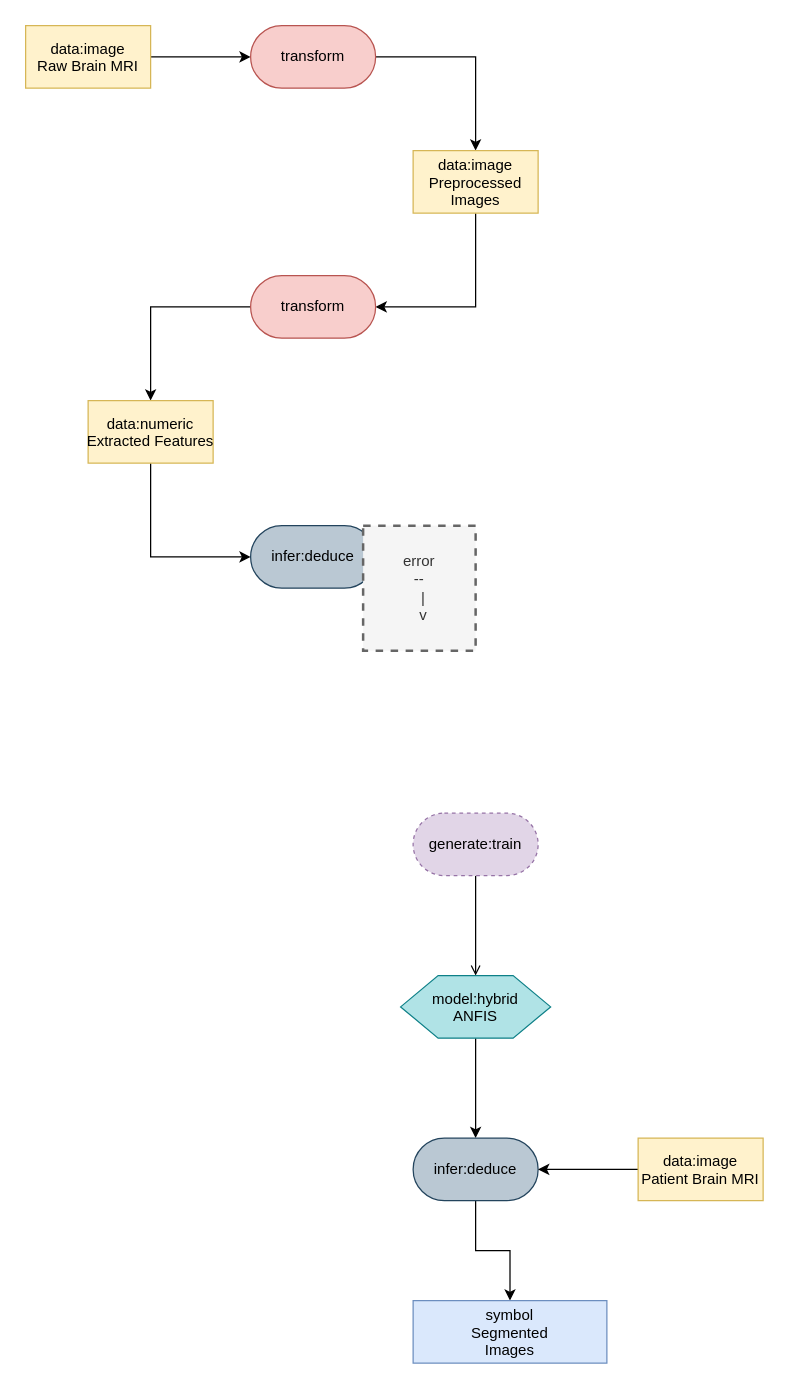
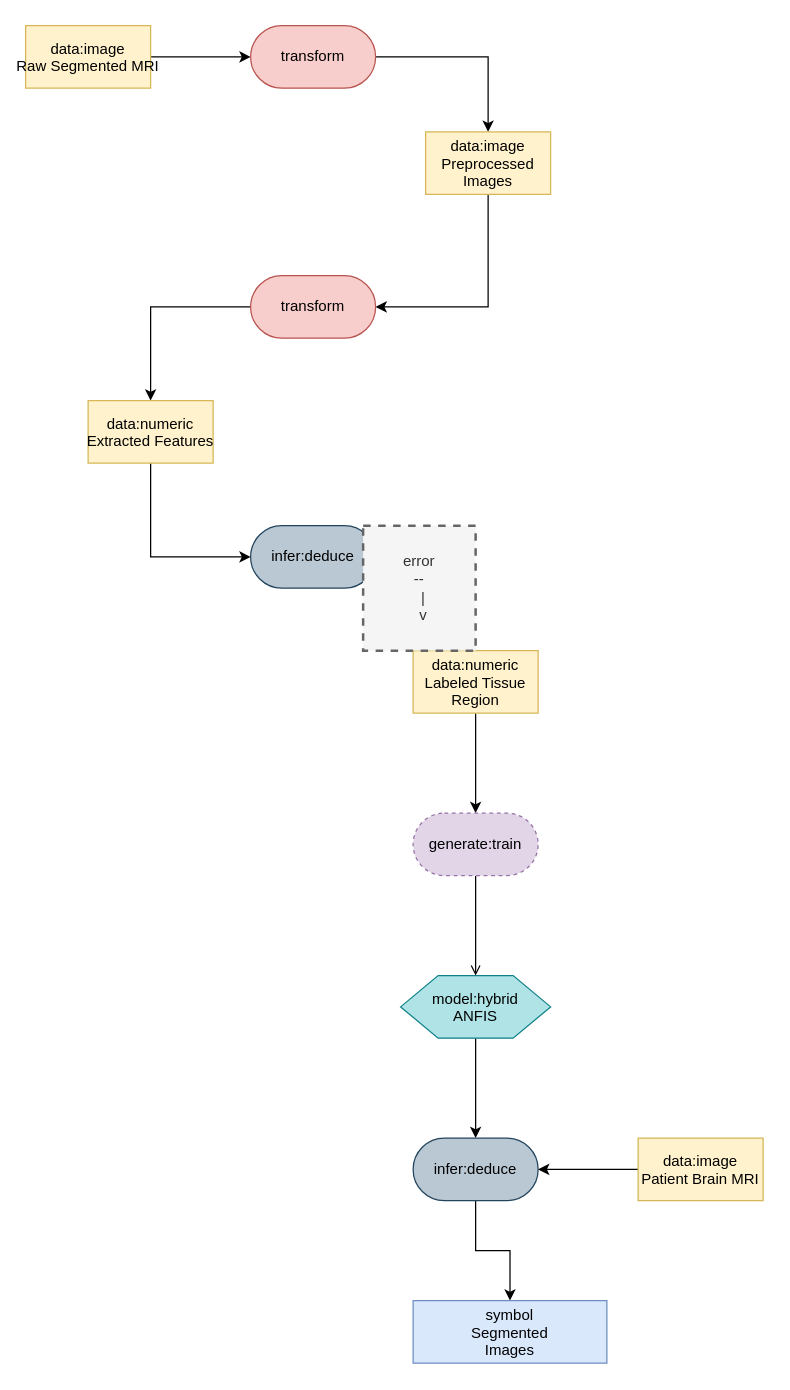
(88, 49) -> (88, 49)
(476, 182) -> (488, 163)
none -> (476, 682)
none -> (476, 759)
